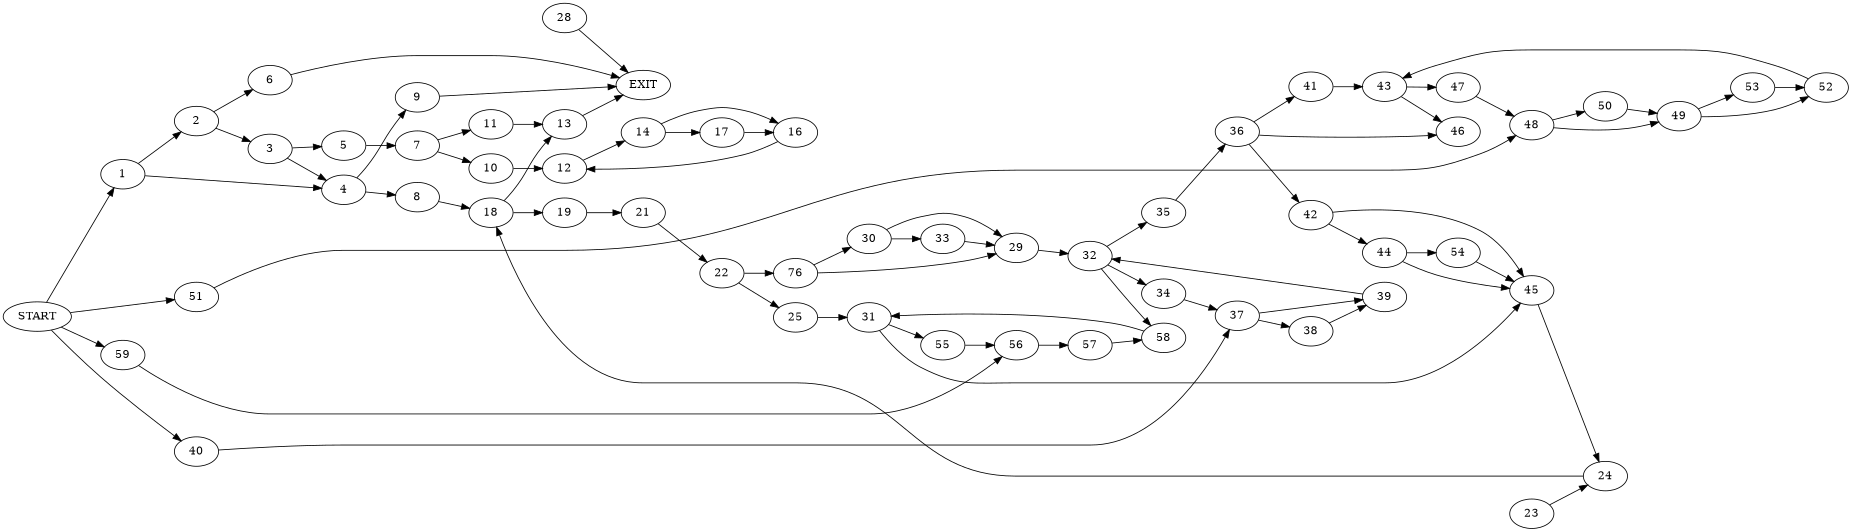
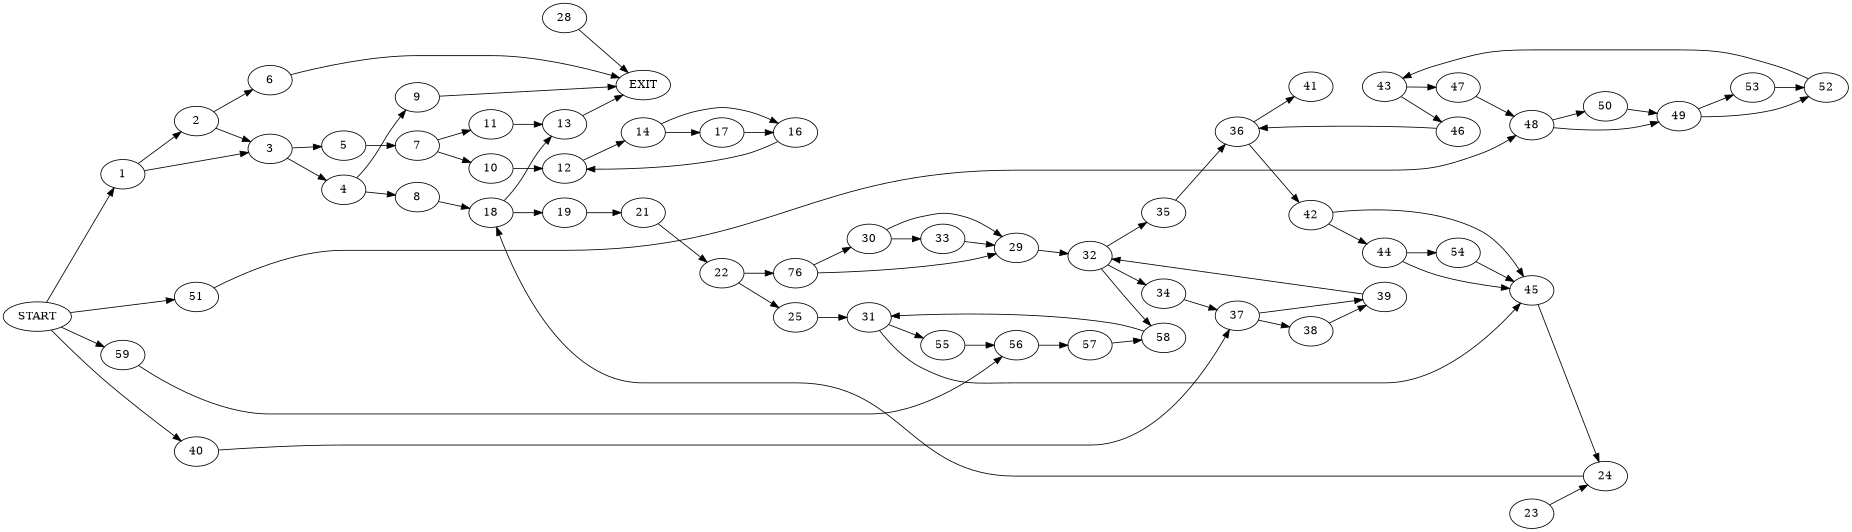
(1344, 87) -> none
(1344, 137) -> (1352, 126)
(229, 182) -> (192, 162)
